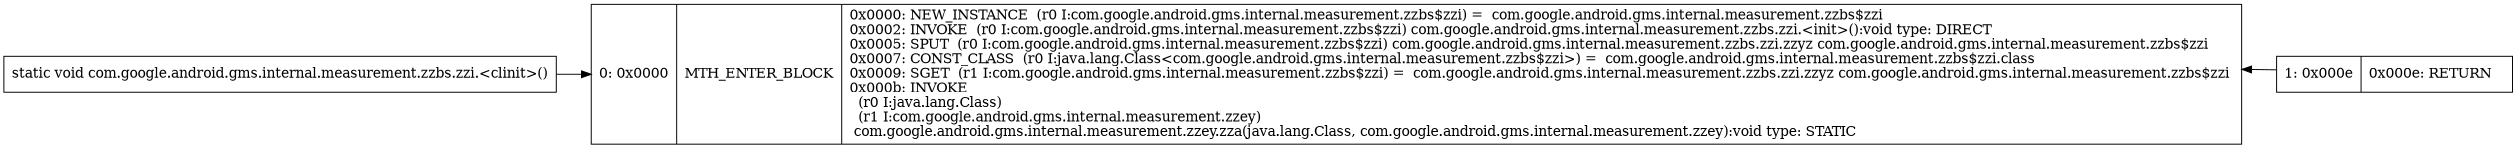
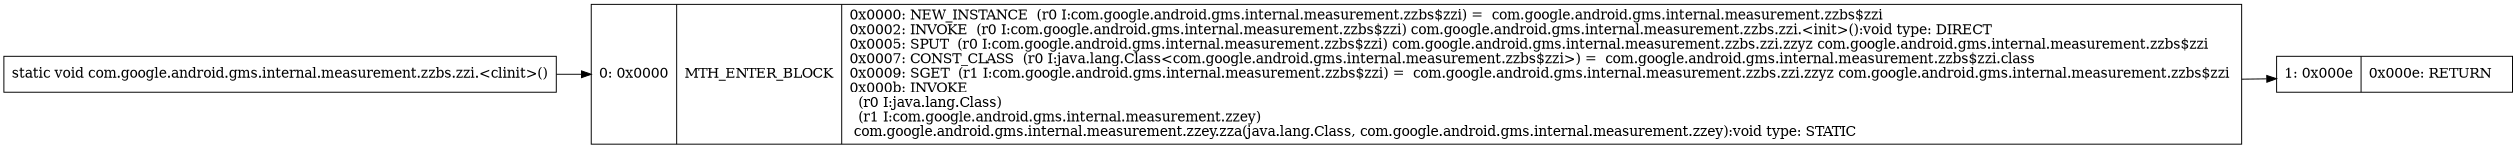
(2264, 70) -> (2254, 79)
